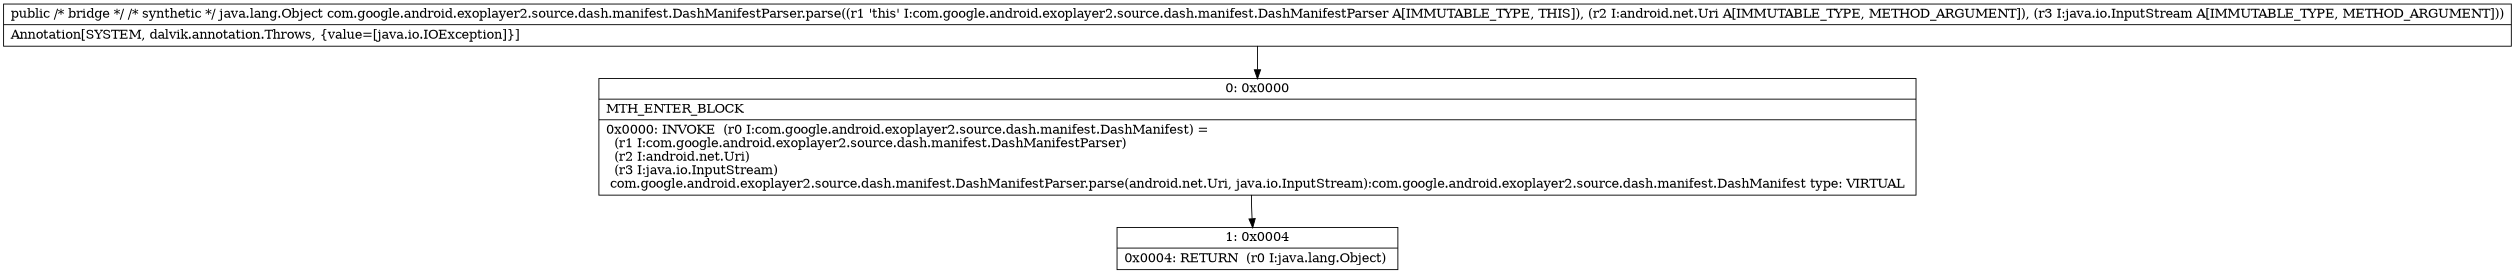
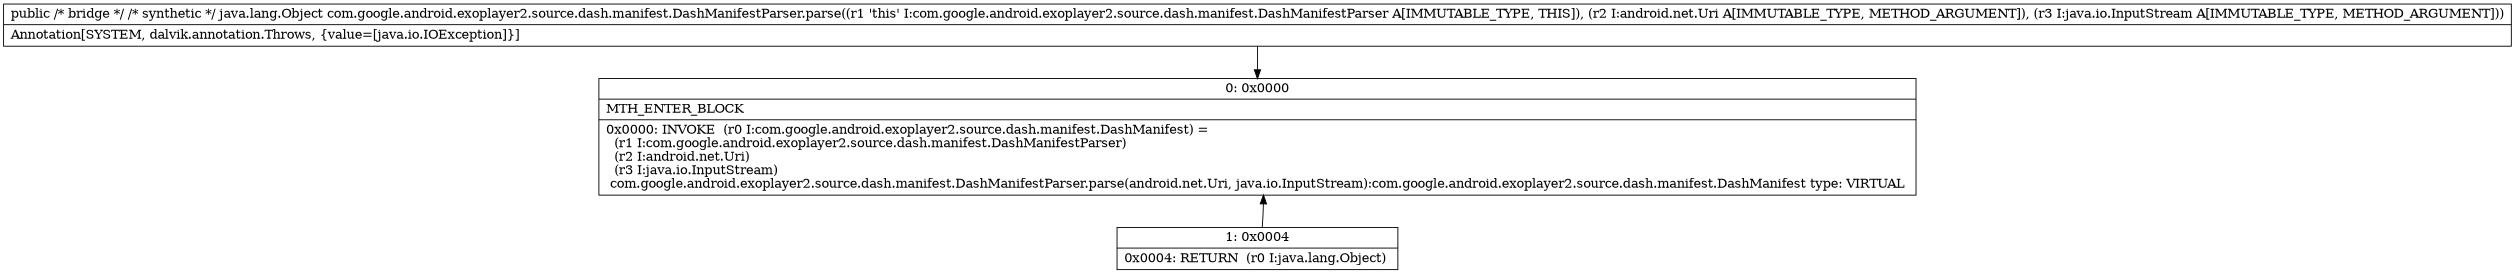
(1252, 207) -> (1263, 216)
